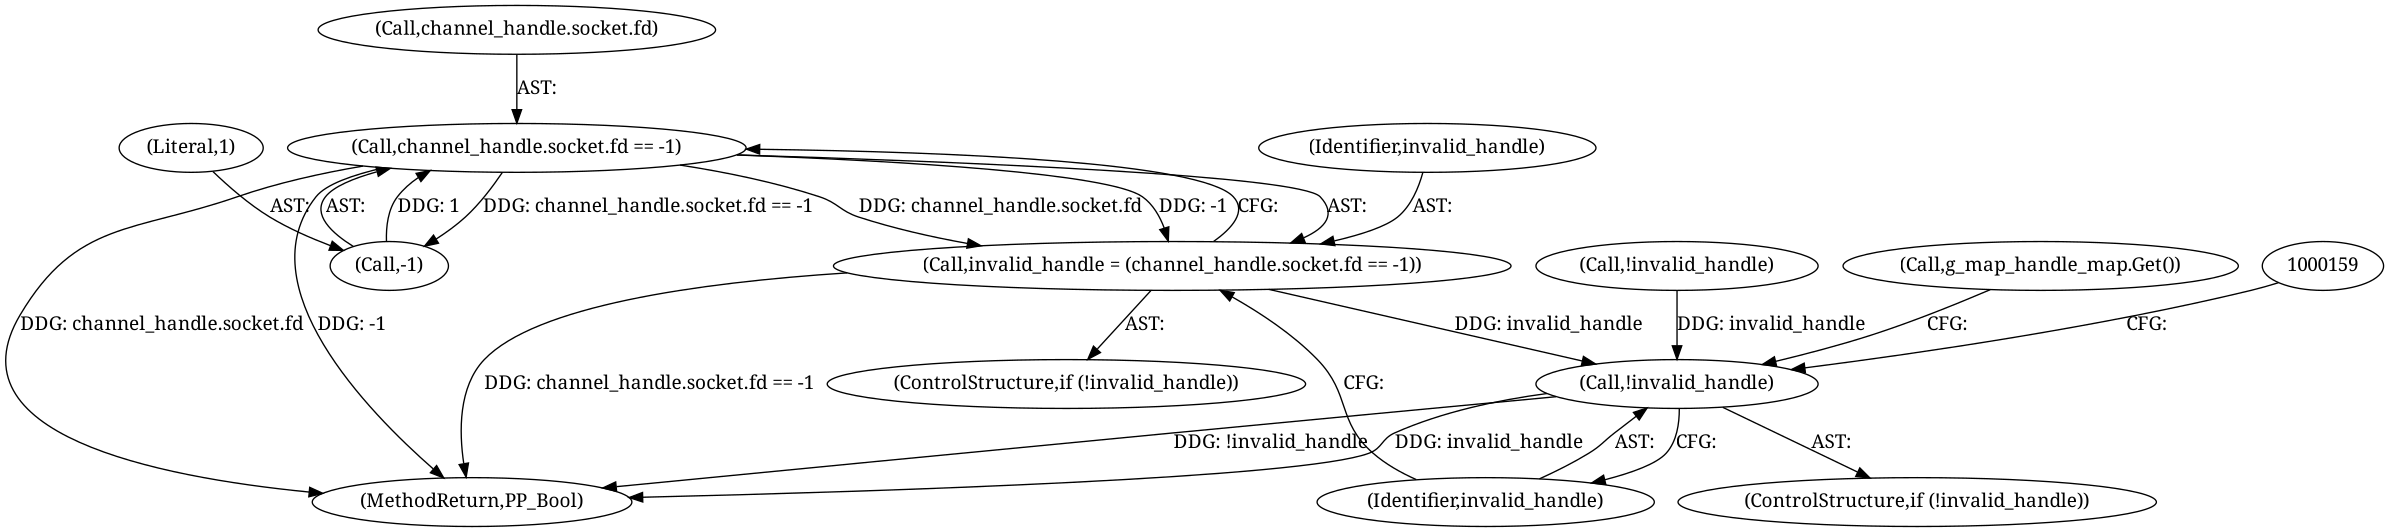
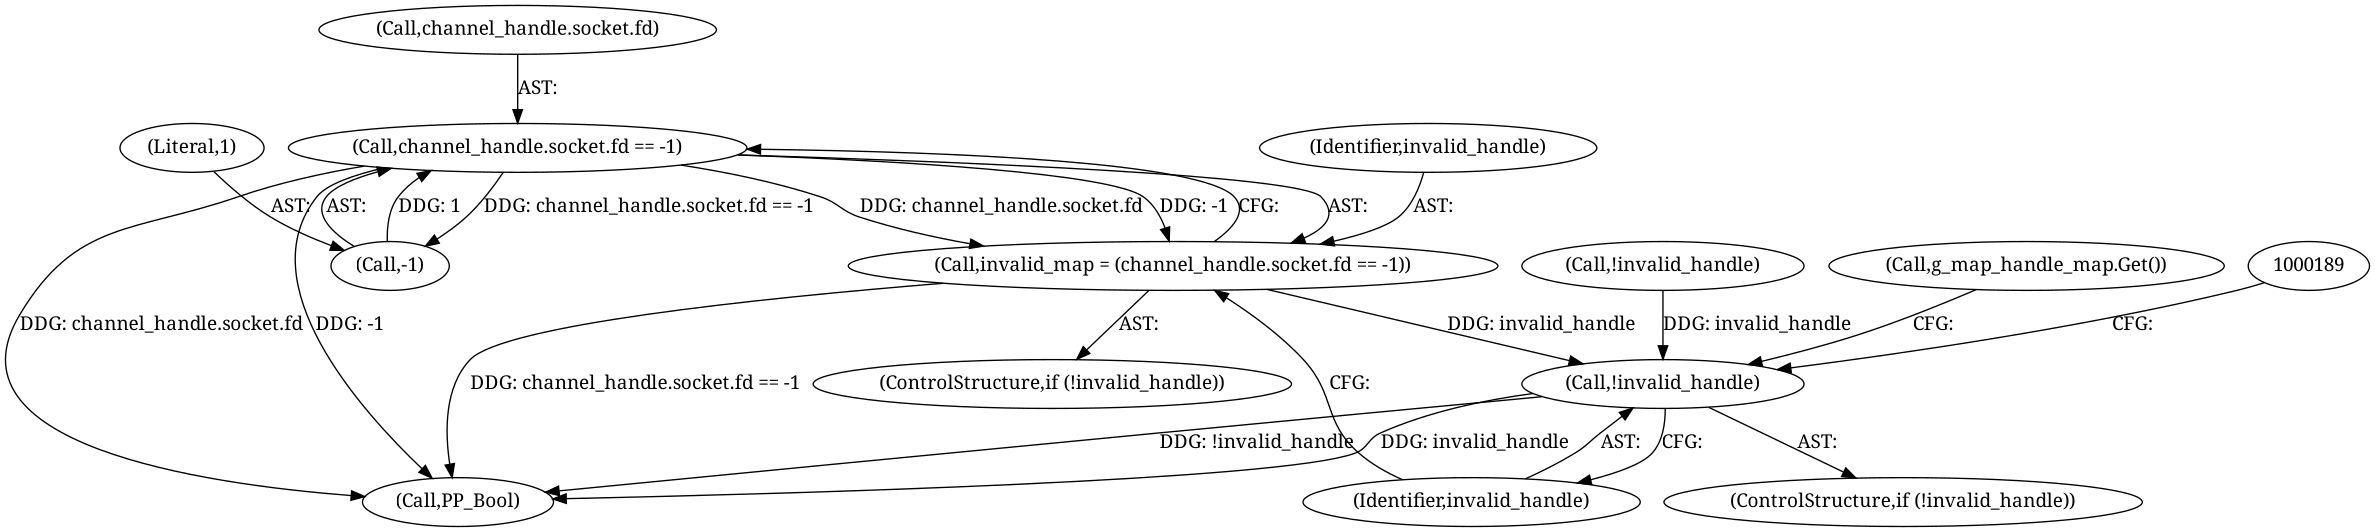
(1172, 266) -> (1173, 266)
(2323, 266) -> (2309, 266)
(472, 502) -> (458, 502)
